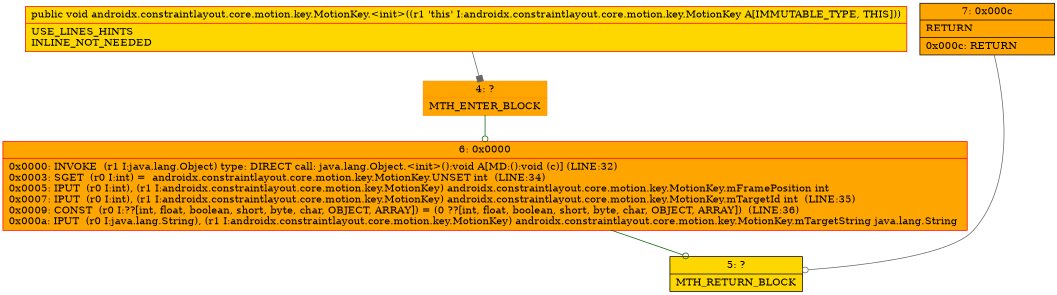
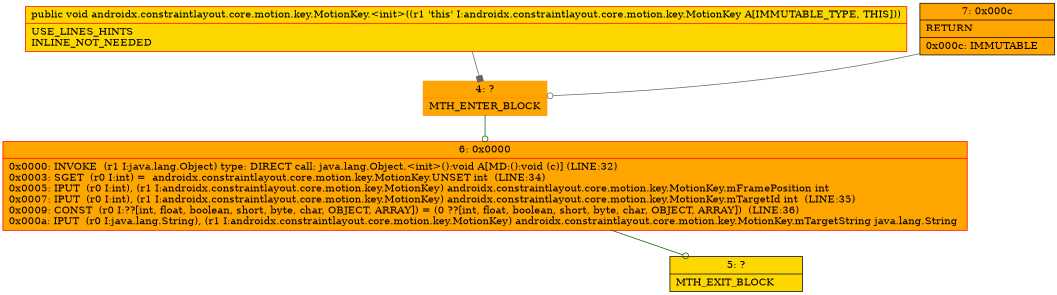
(976, 46) -> (987, 46)
(977, 226) -> (737, 82)
(736, 282) -> (725, 282)
